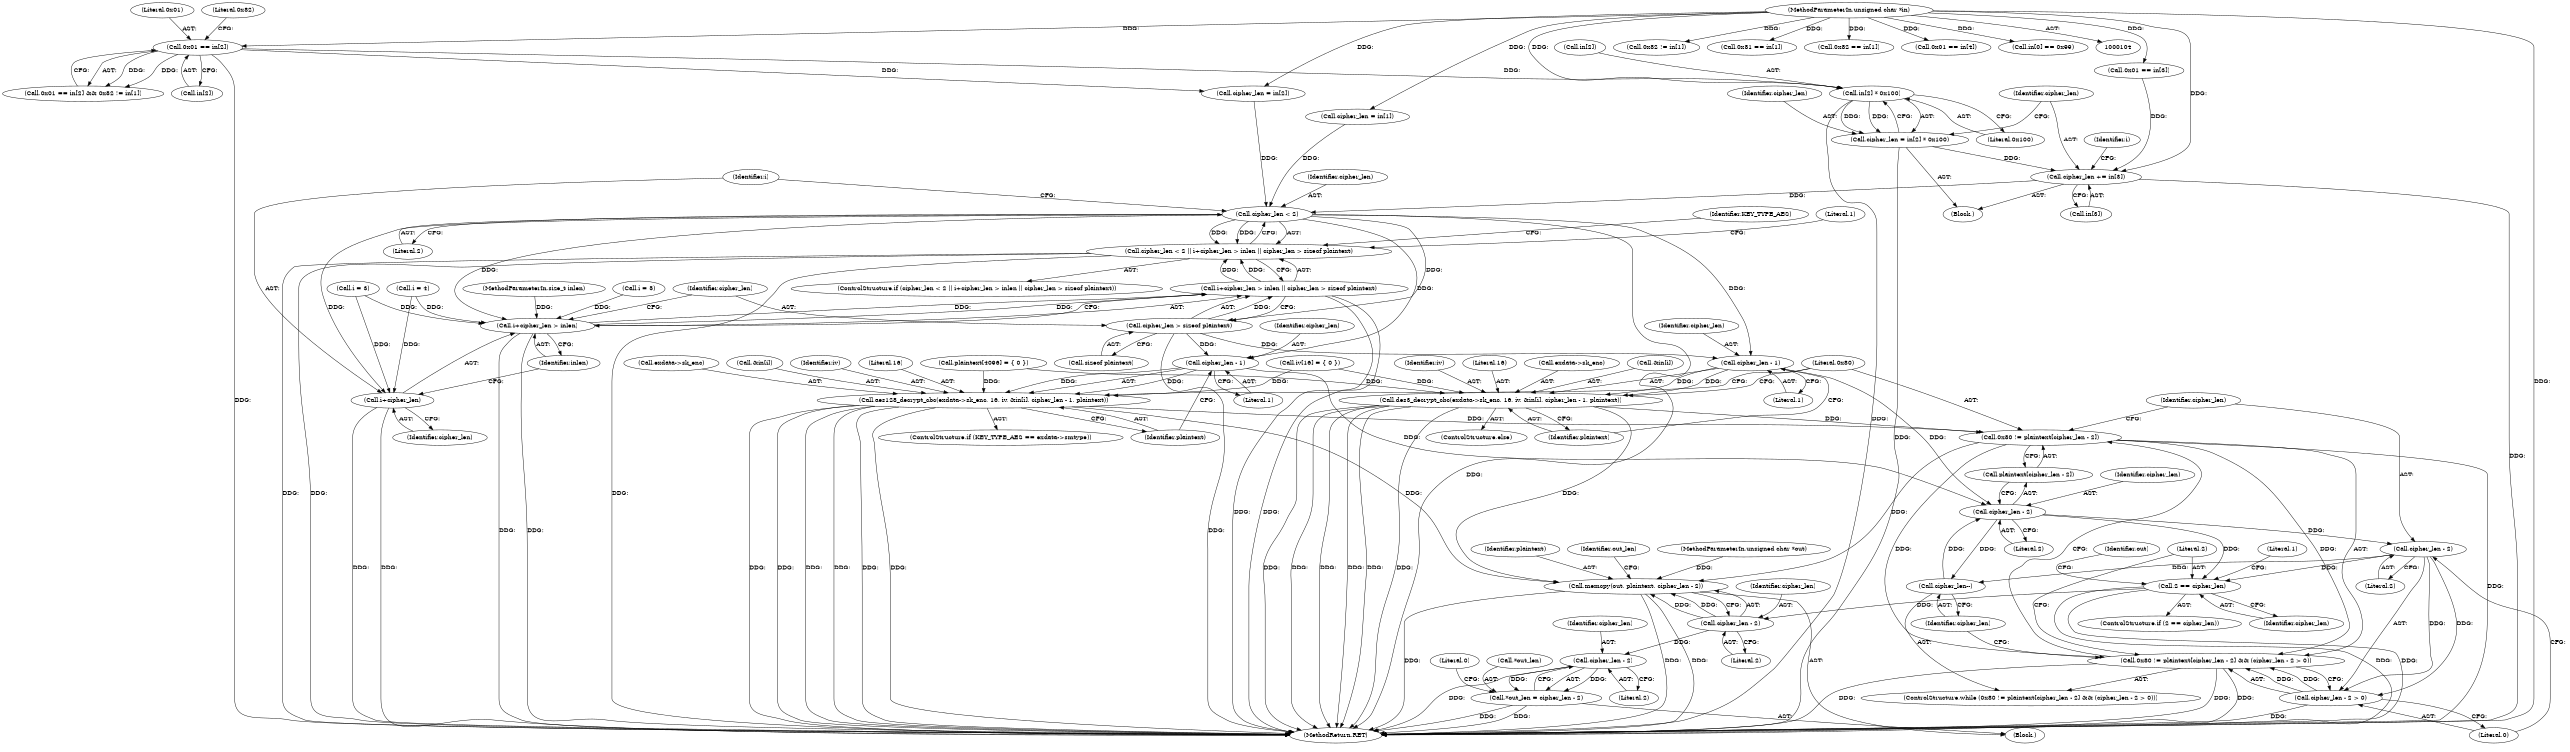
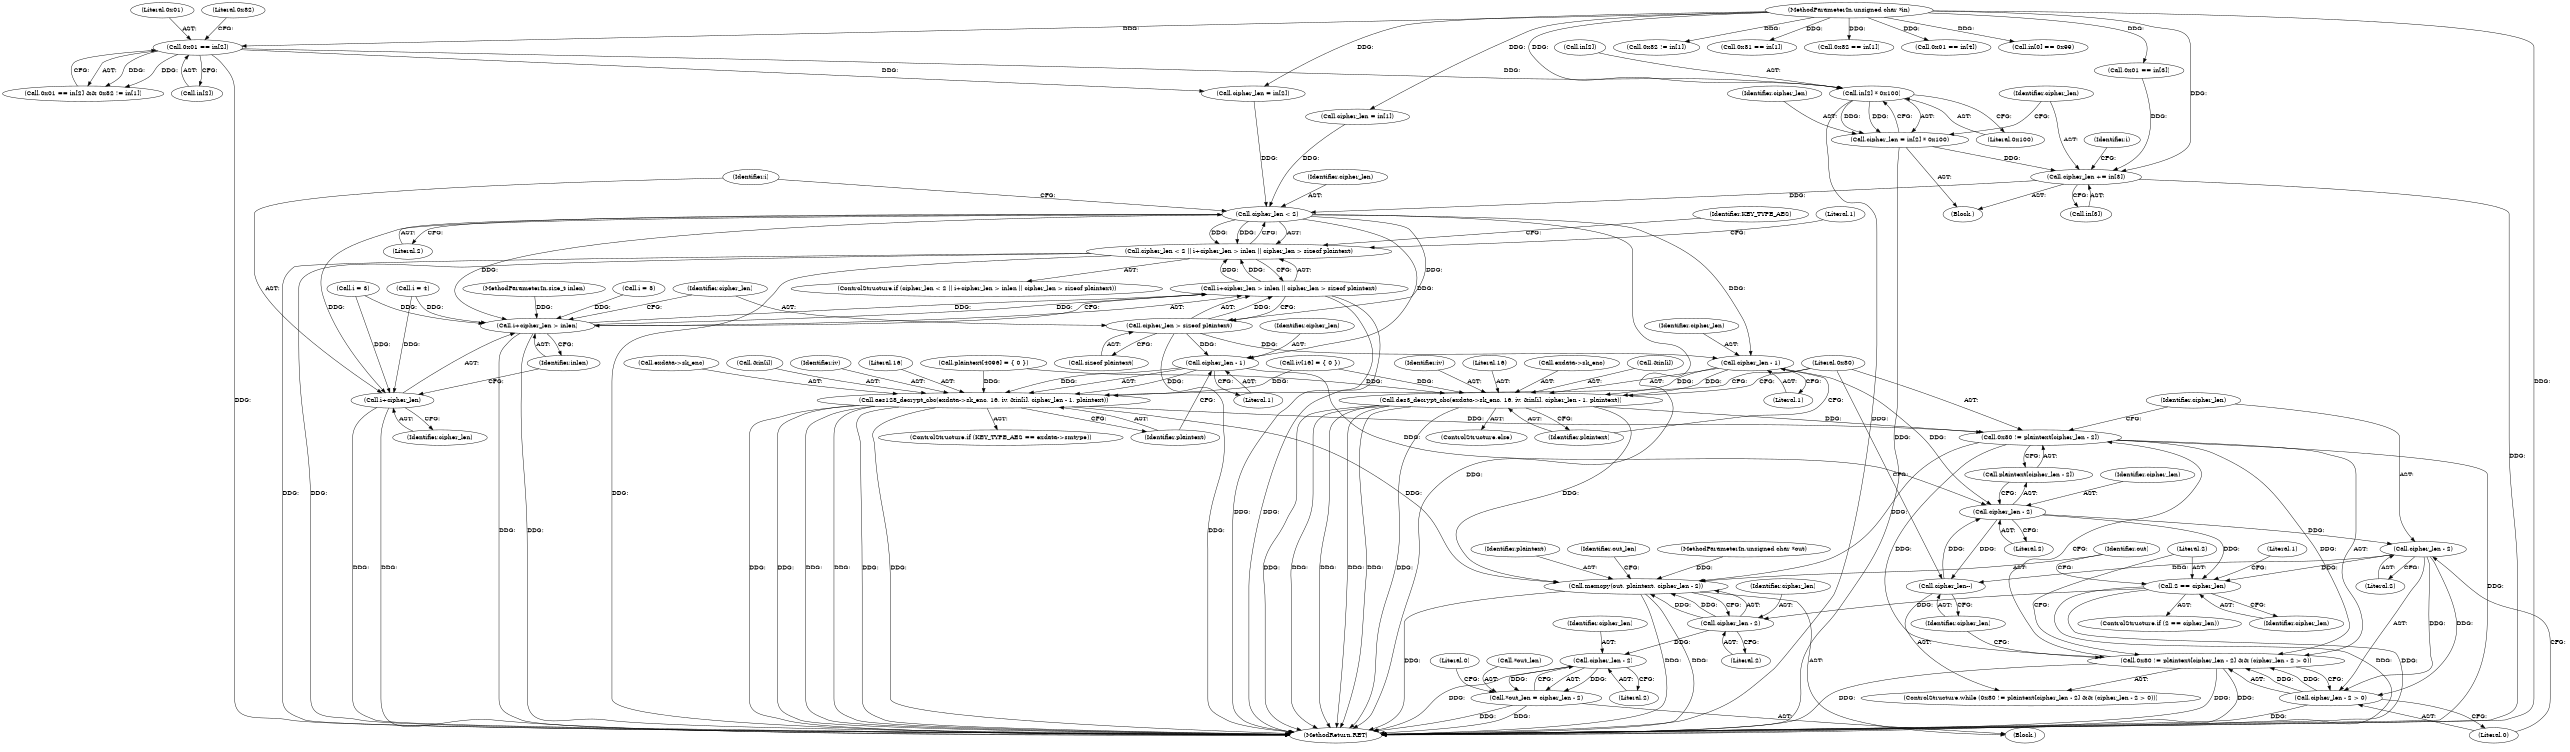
(2118, 47) -> none
none -> (1889, 473)
none -> (1904, 571)
